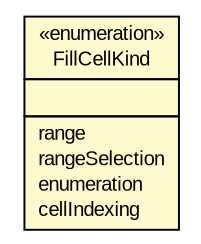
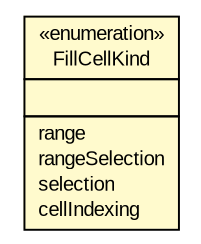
(91, 185) -> (77, 185)
